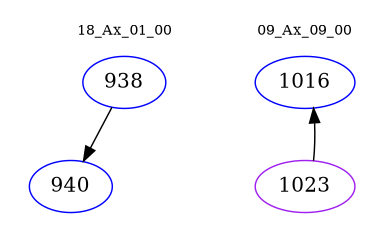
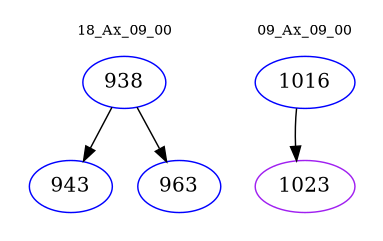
(125, 31) -> (125, 31)
(315, 142) -> (295, 127)
(71, 187) -> (71, 187)
none -> (179, 187)
